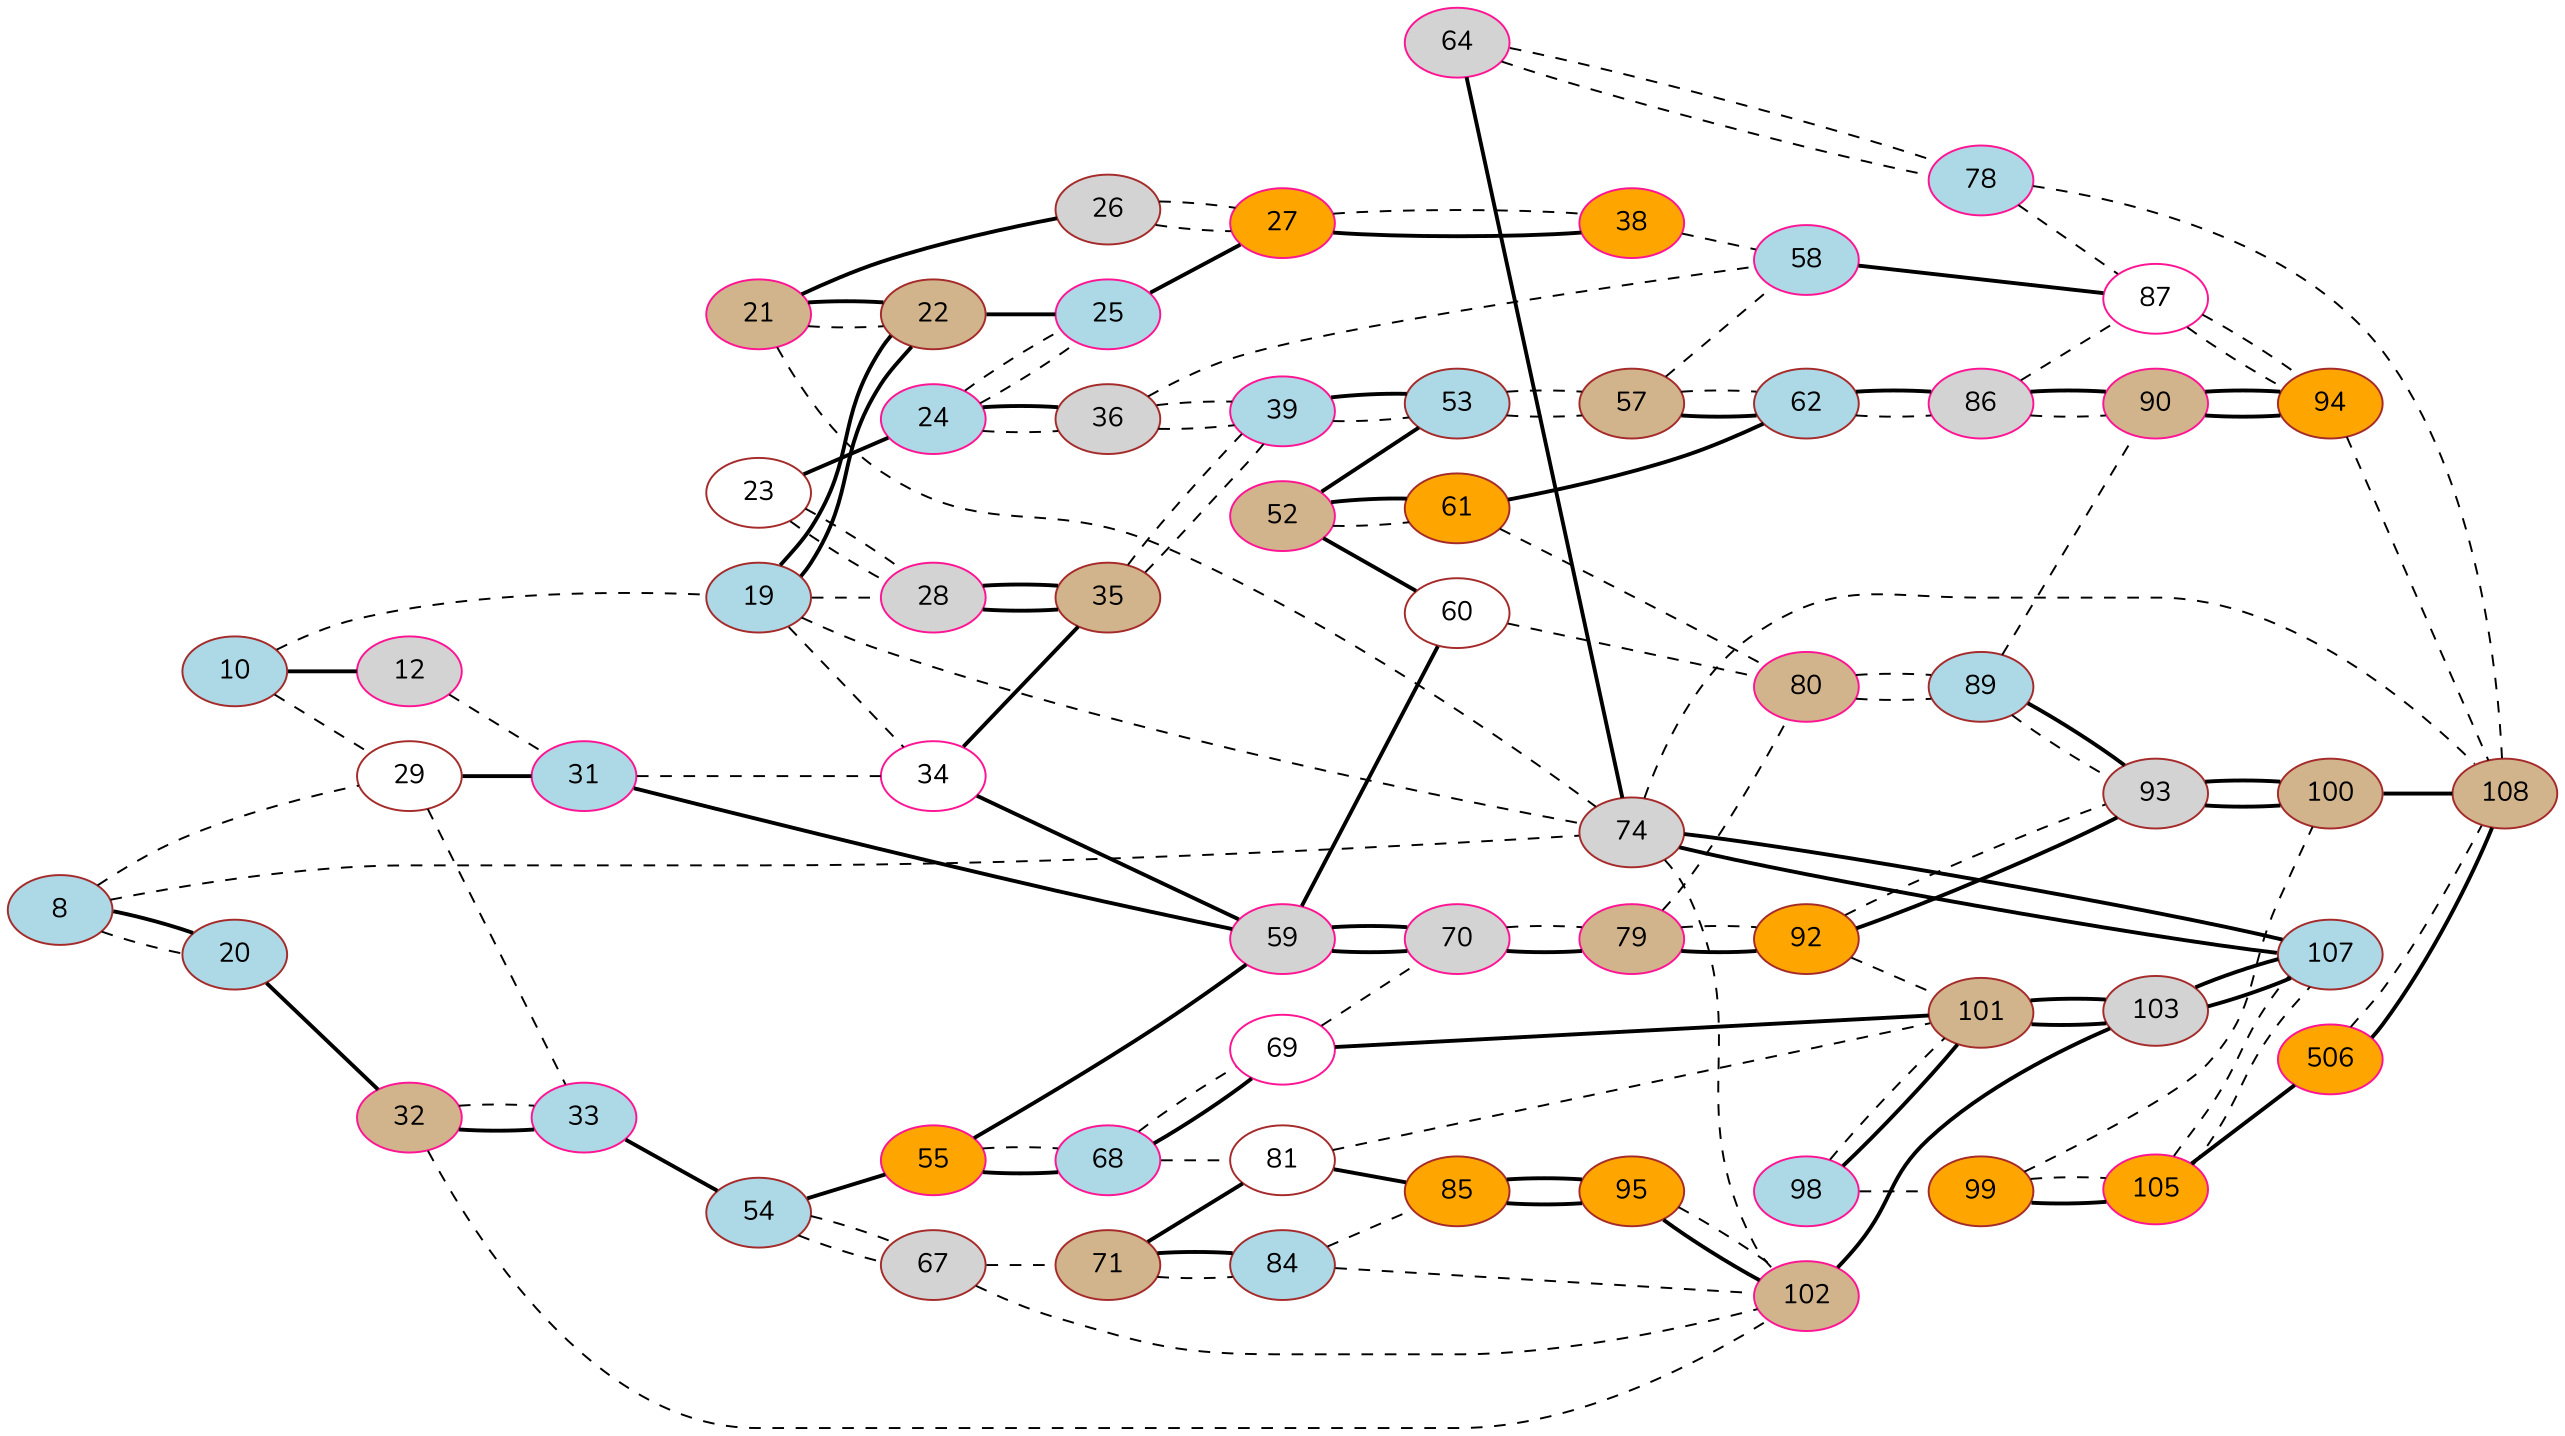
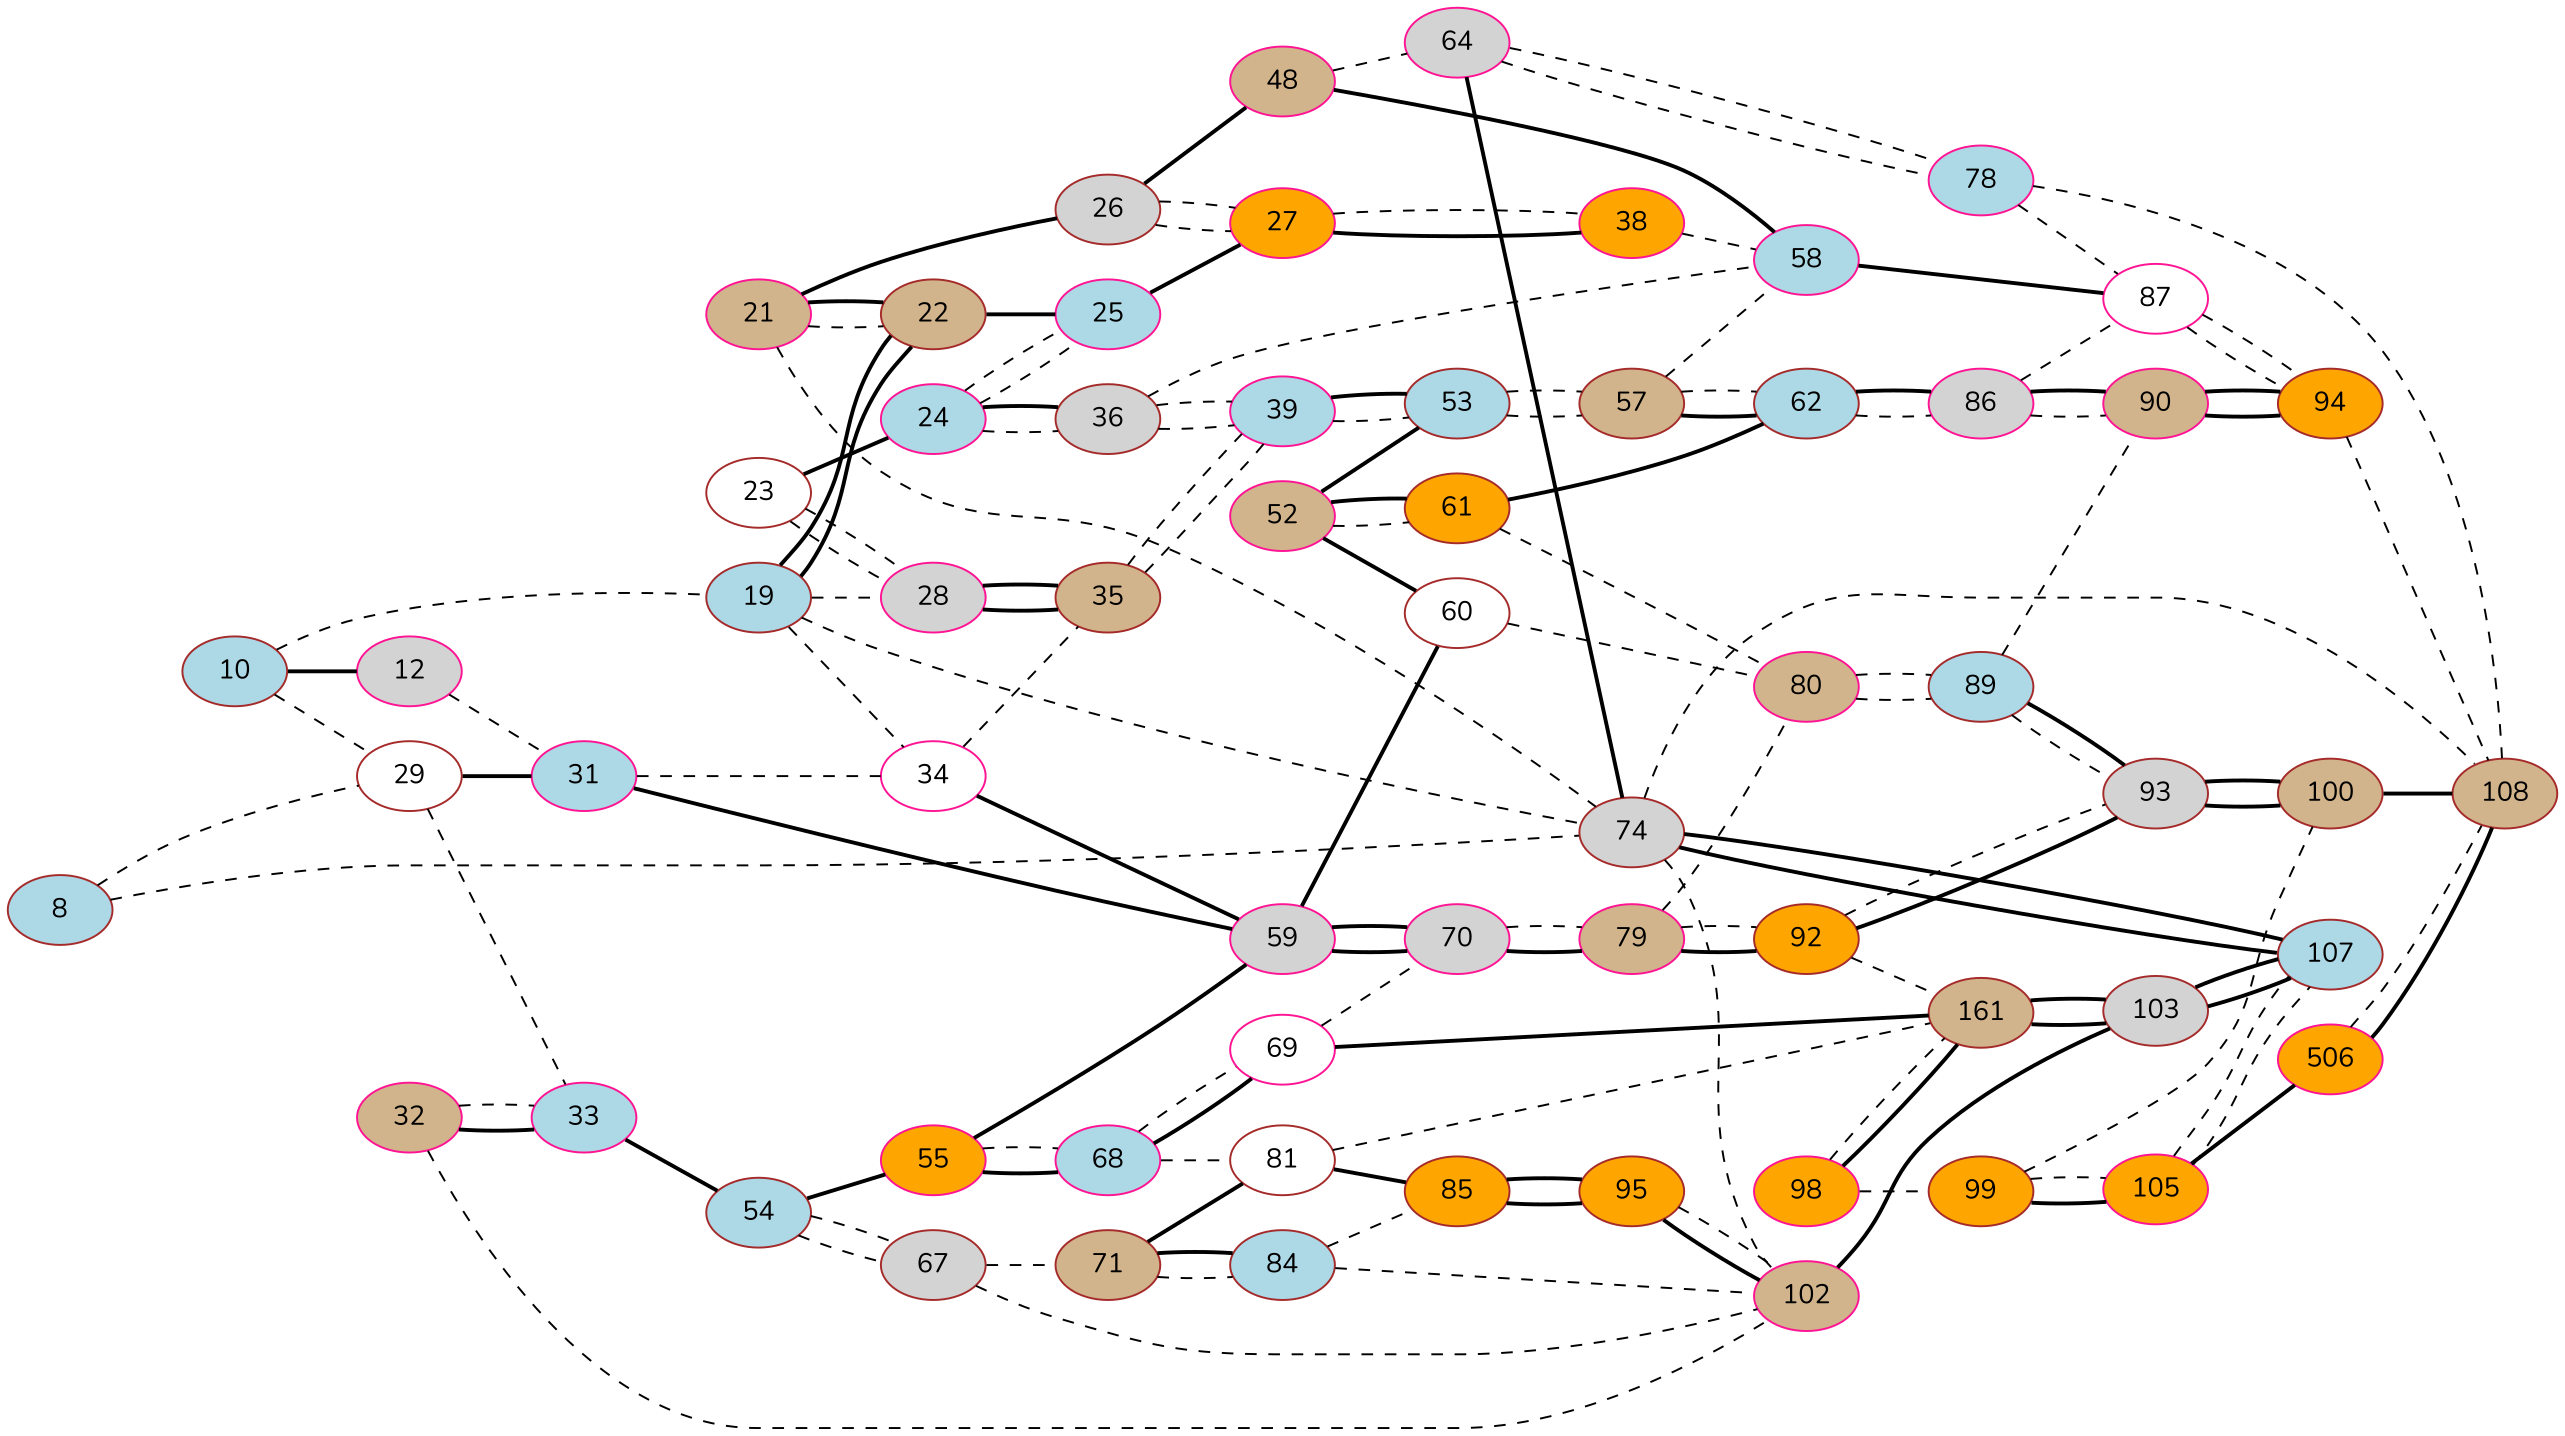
none -> (1283, 81)
(1027, 681) -> (1027, 681)
(235, 955) -> none
(1981, 1013) -> (1981, 1013)
(1806, 1191) -> (1806, 1191)
